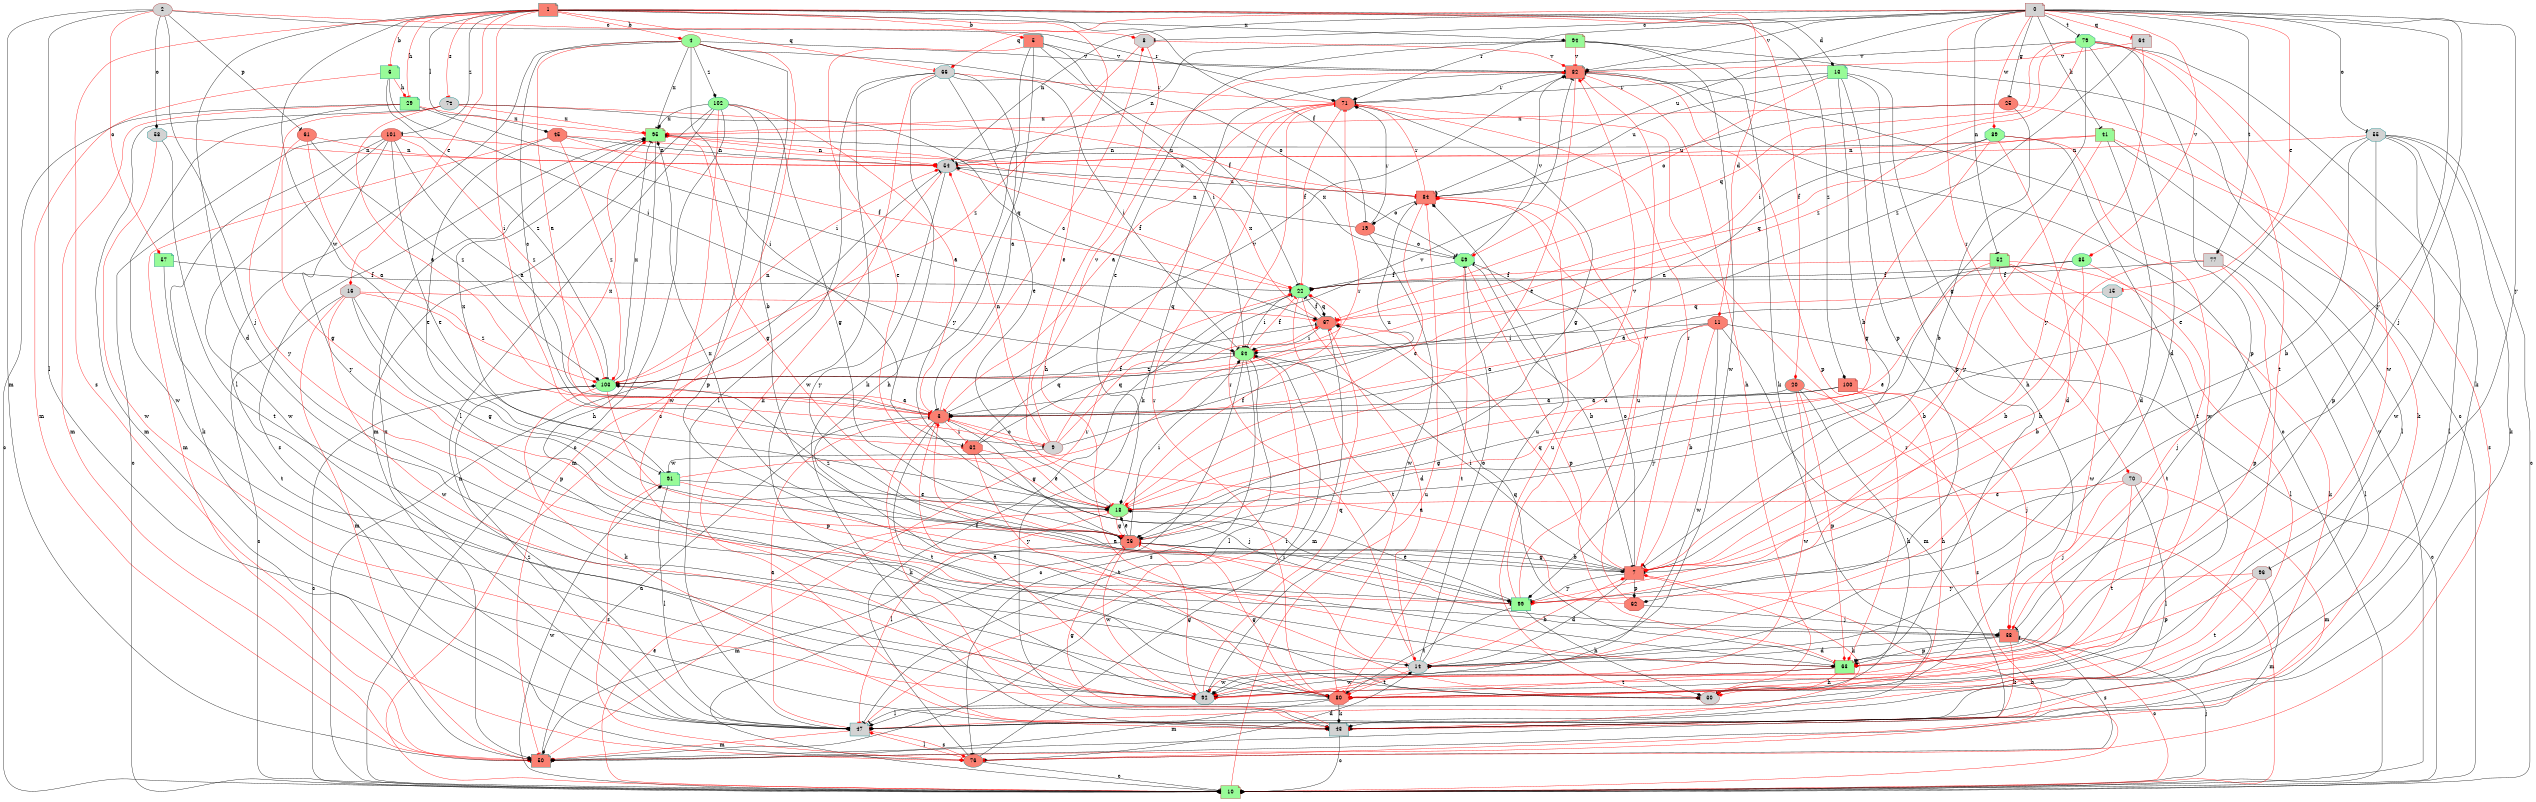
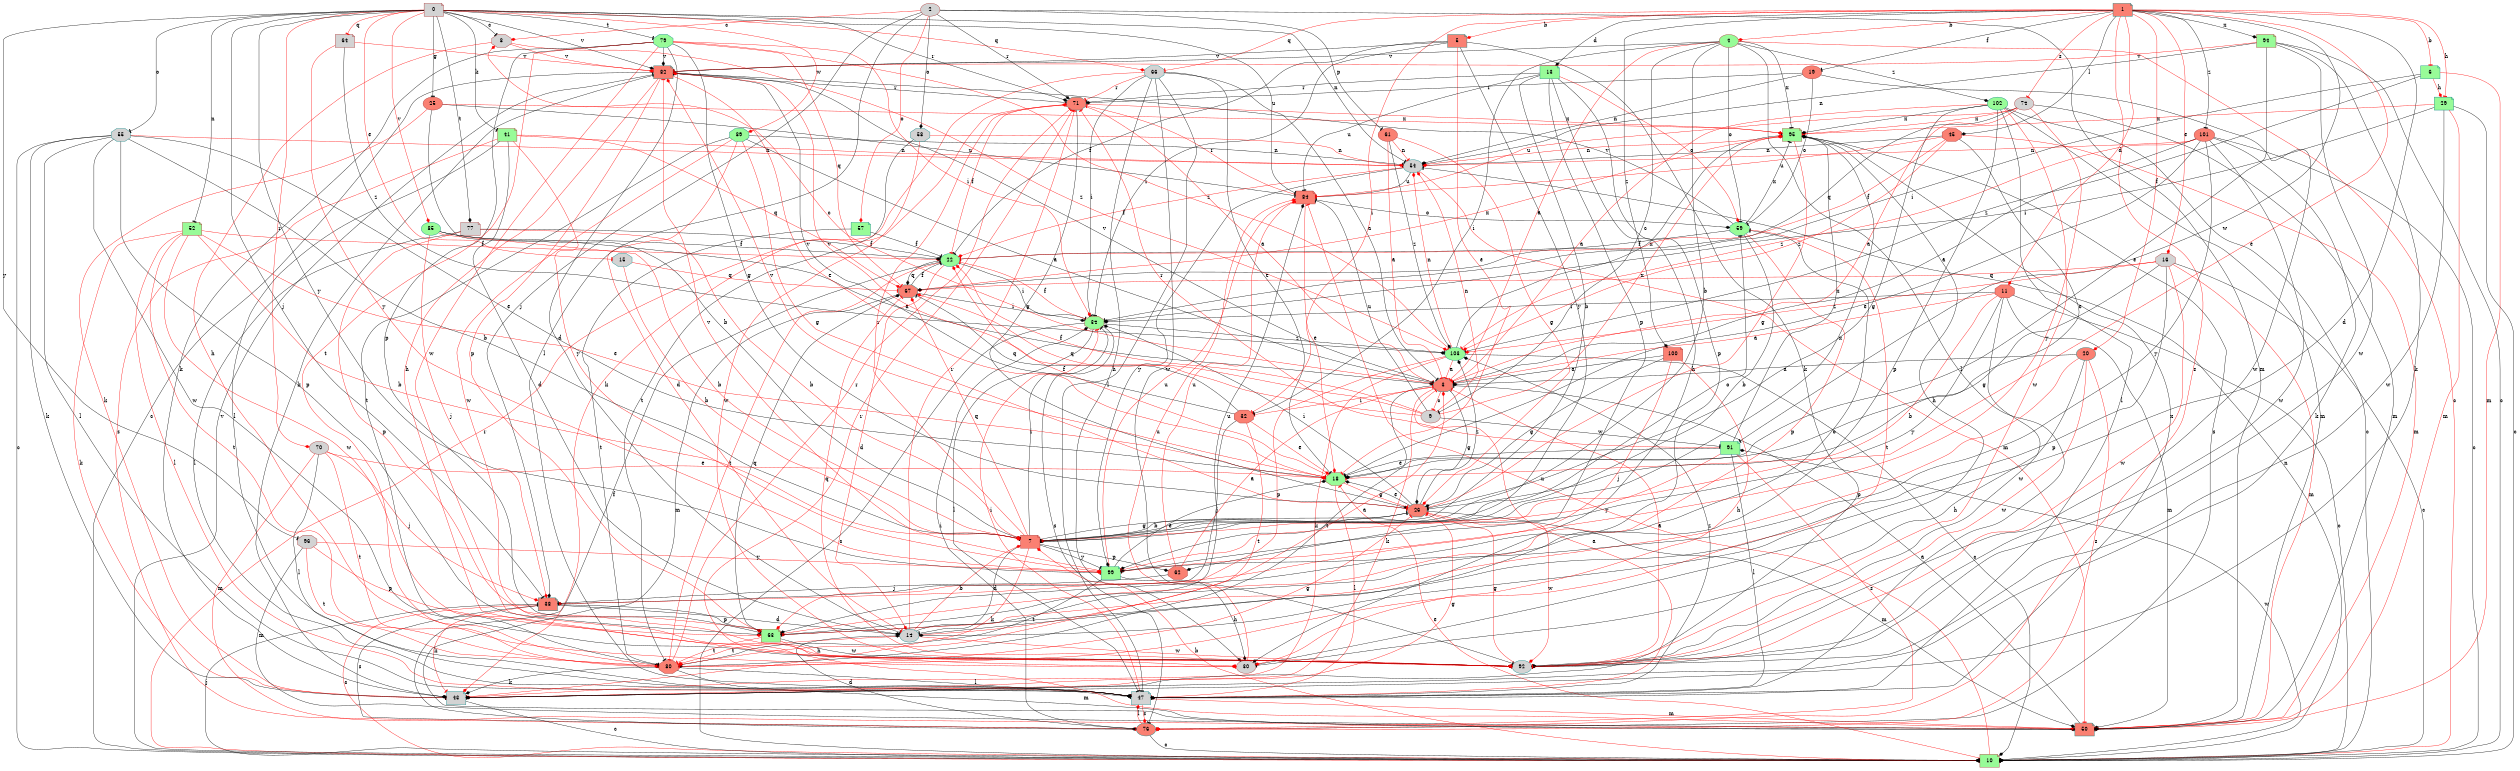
(449, 104) -> (2024, 104)
(1395, 210) -> (1520, 220)
